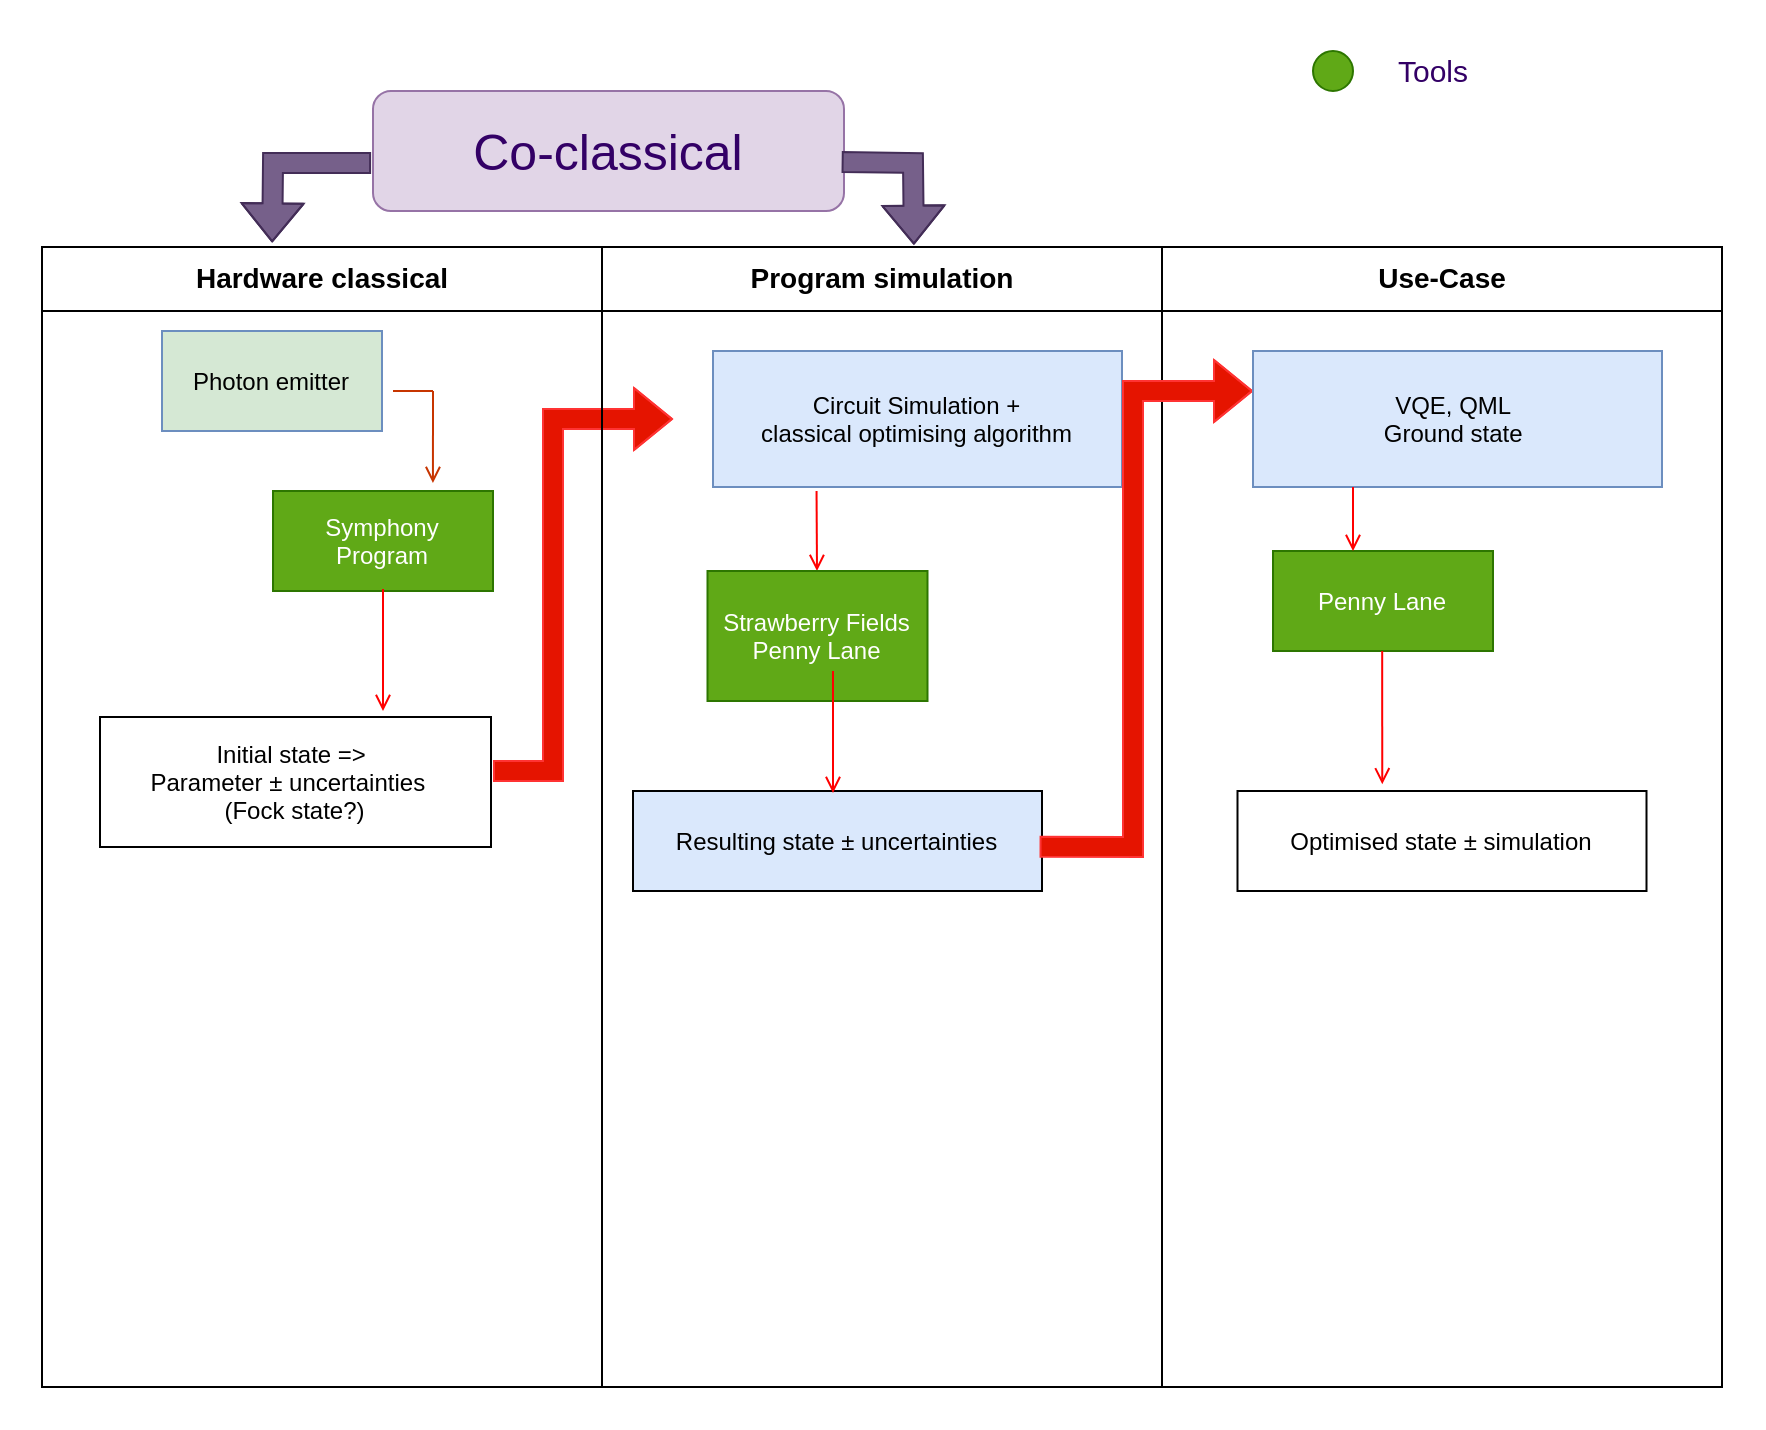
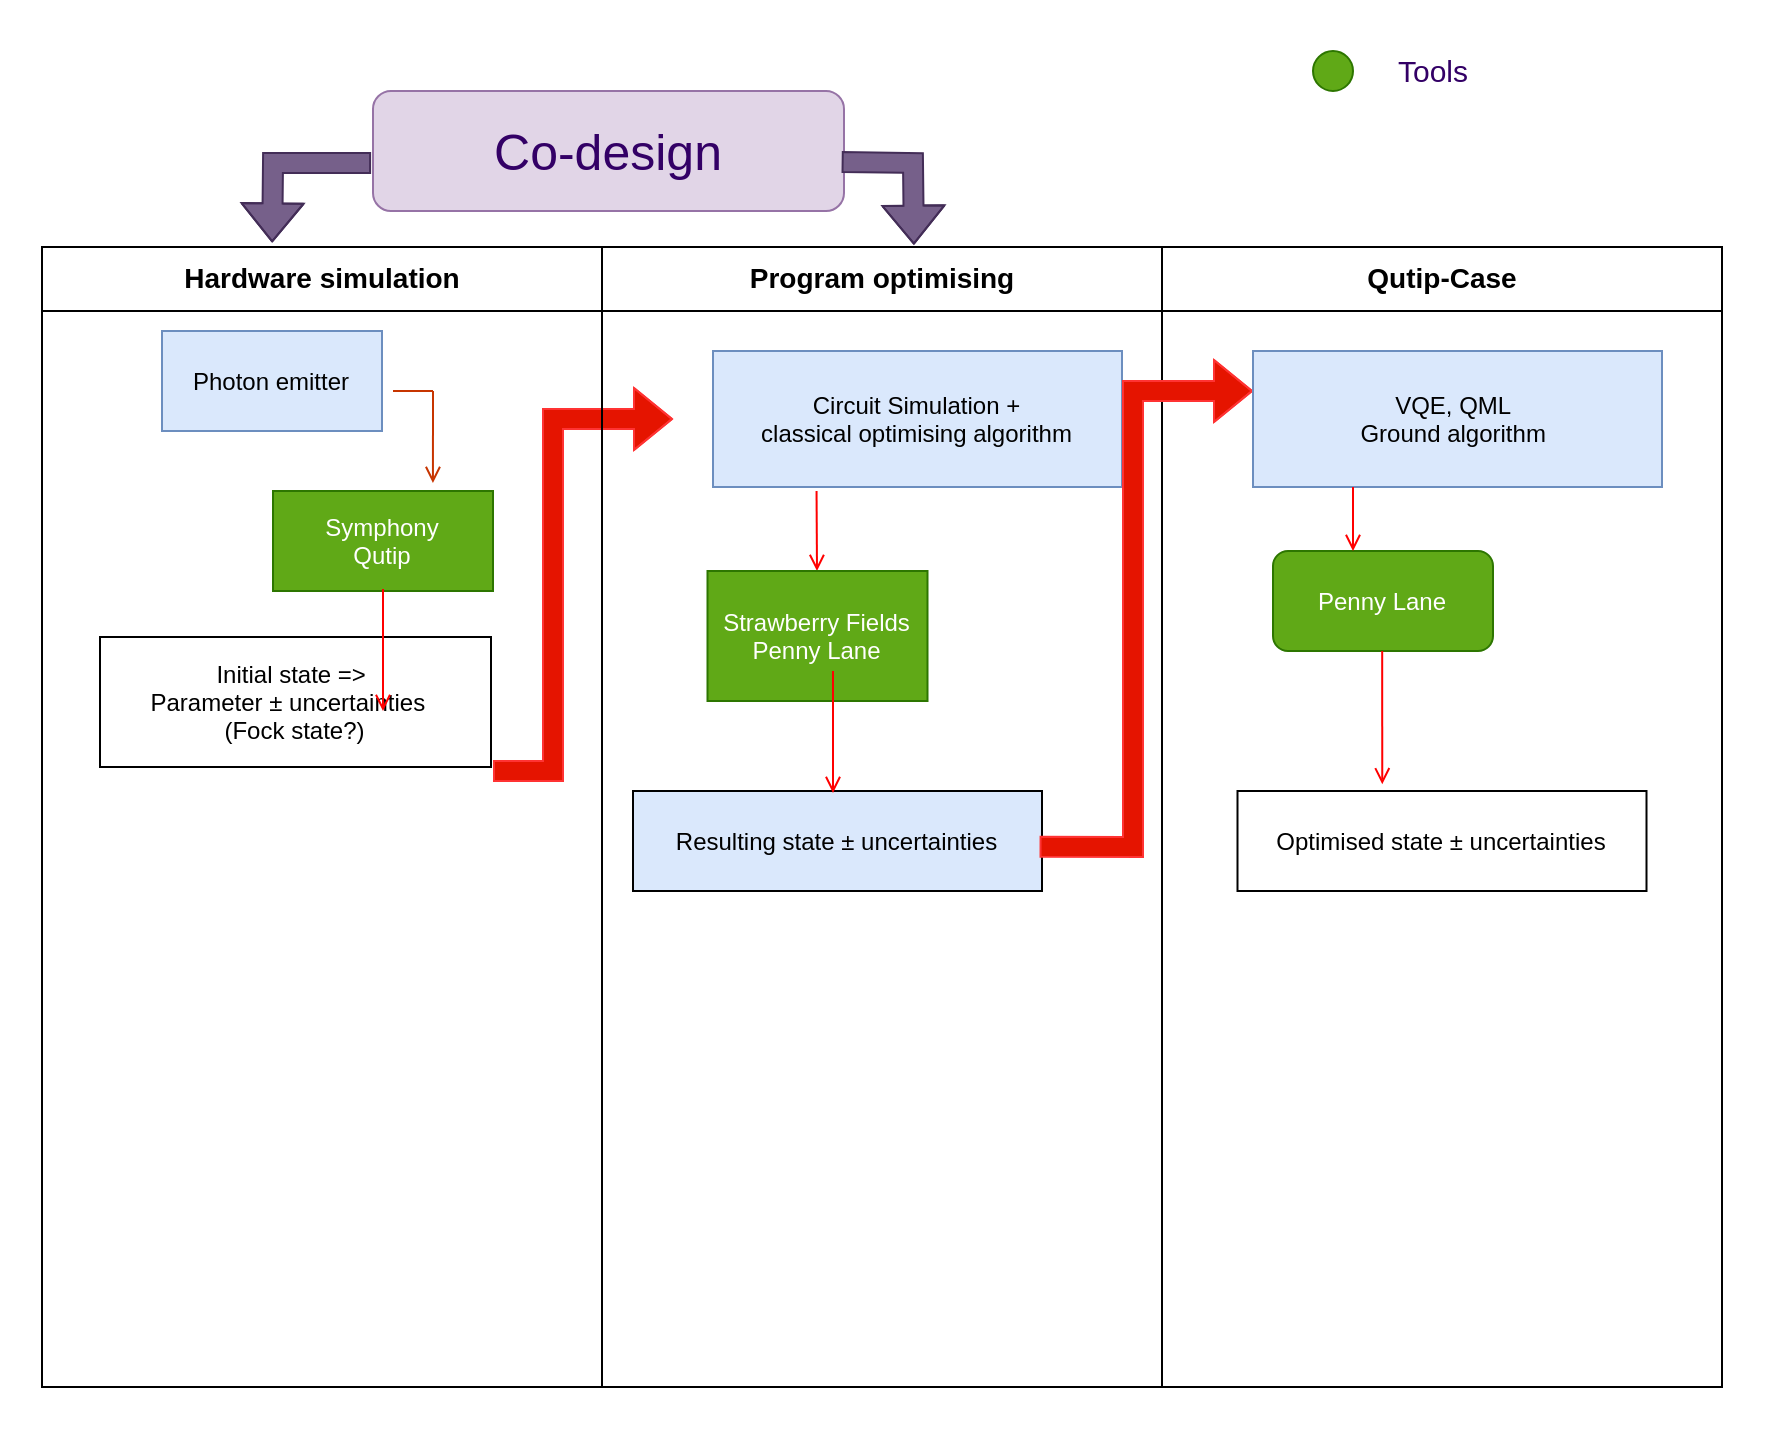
(609, 151) -> (609, 151)
(323, 279) -> (323, 279)
(883, 279) -> (883, 279)
(1443, 279) -> (1443, 279)
(272, 381) -> (272, 381)
(1457, 406) -> (1457, 406)
(382, 528) -> (382, 528)
(1383, 601) -> (1383, 601)
(296, 782) -> (296, 702)
(1441, 842) -> (1441, 842)
